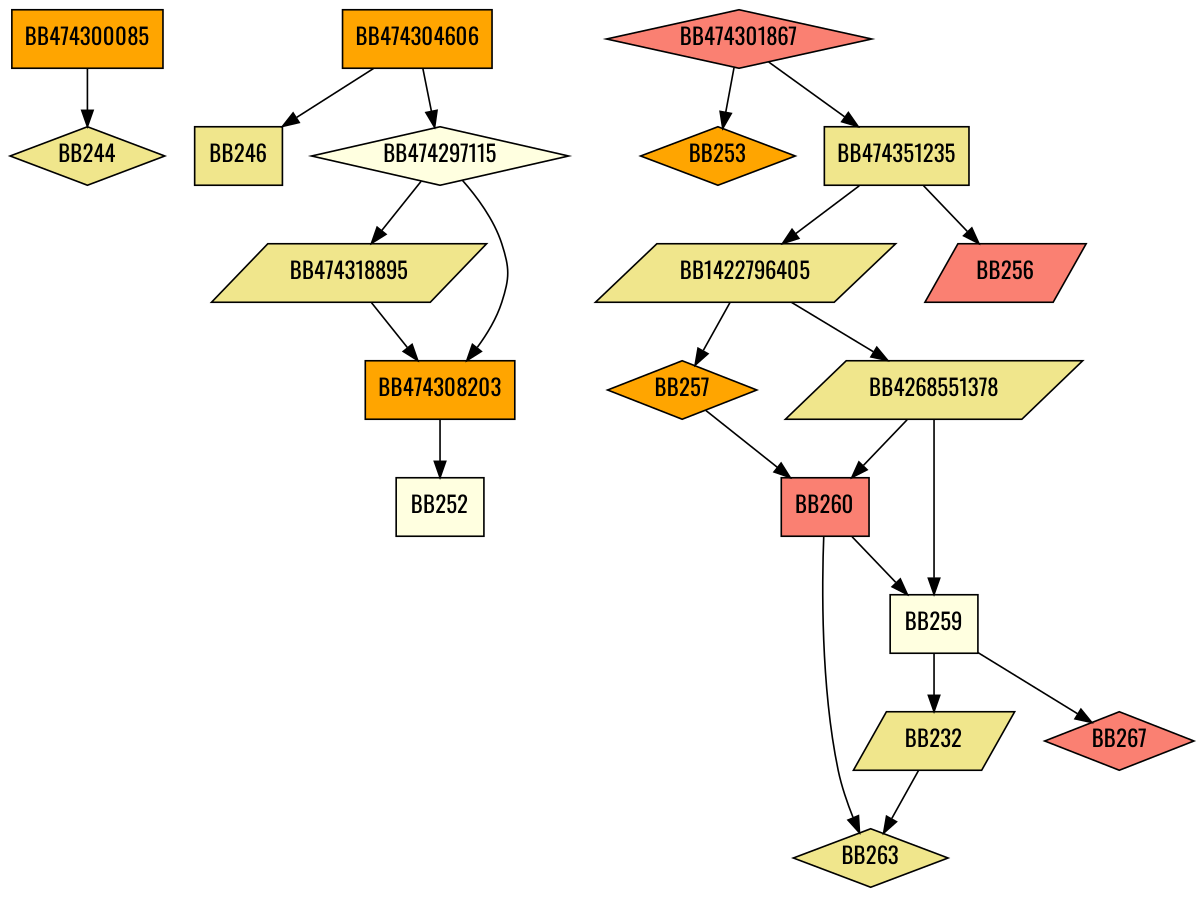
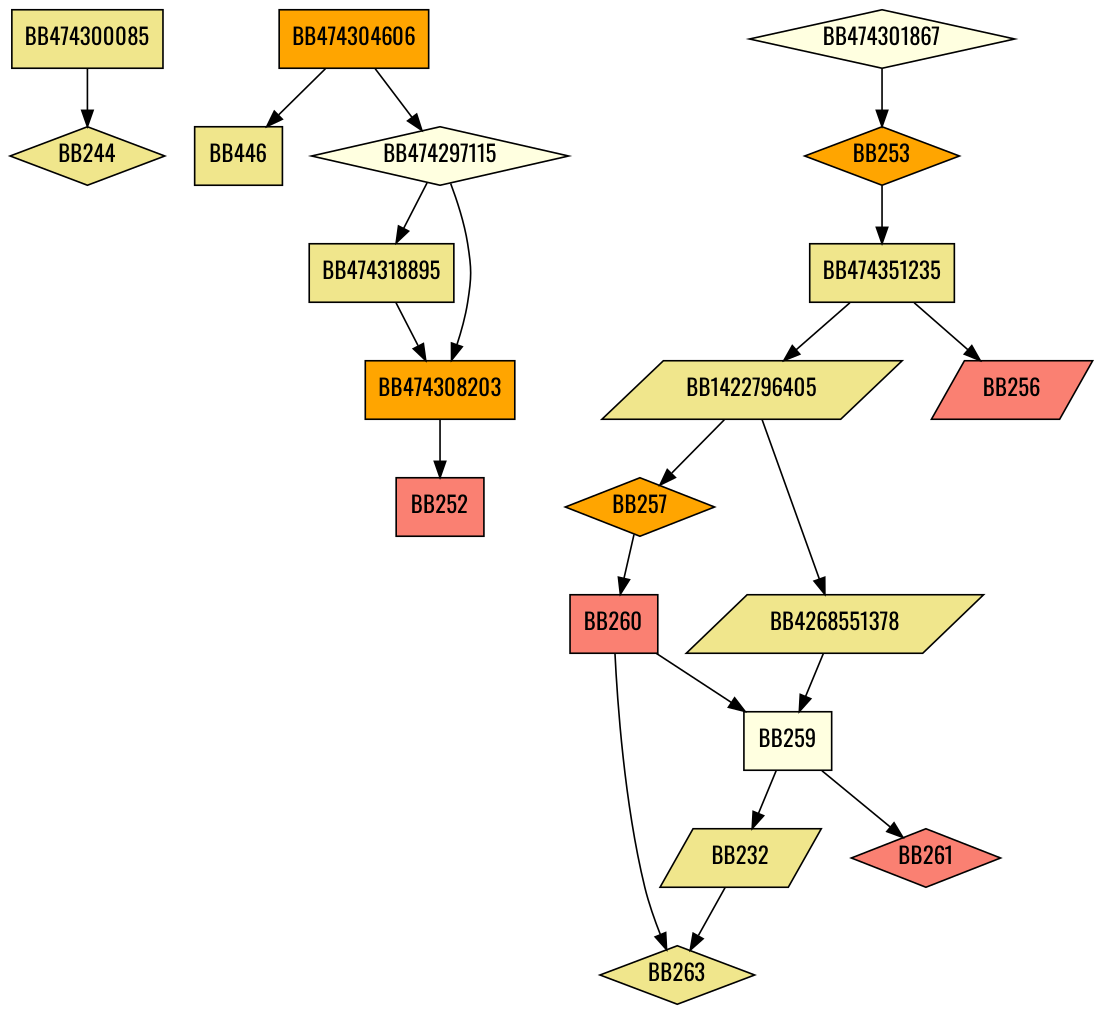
(87, 39) -> (87, 39)
(739, 39) -> (882, 39)
(807, 89) -> (882, 207)
(239, 156) -> (239, 156)
(349, 273) -> (382, 273)
(885, 443) -> none
(440, 507) -> (440, 507)
(1119, 741) -> (926, 858)
